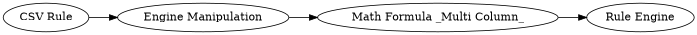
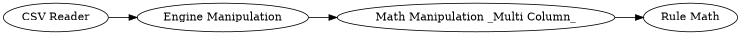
(46, 17) -> (56, 17)
(438, 17) -> (476, 17)
(640, 17) -> (691, 17)
